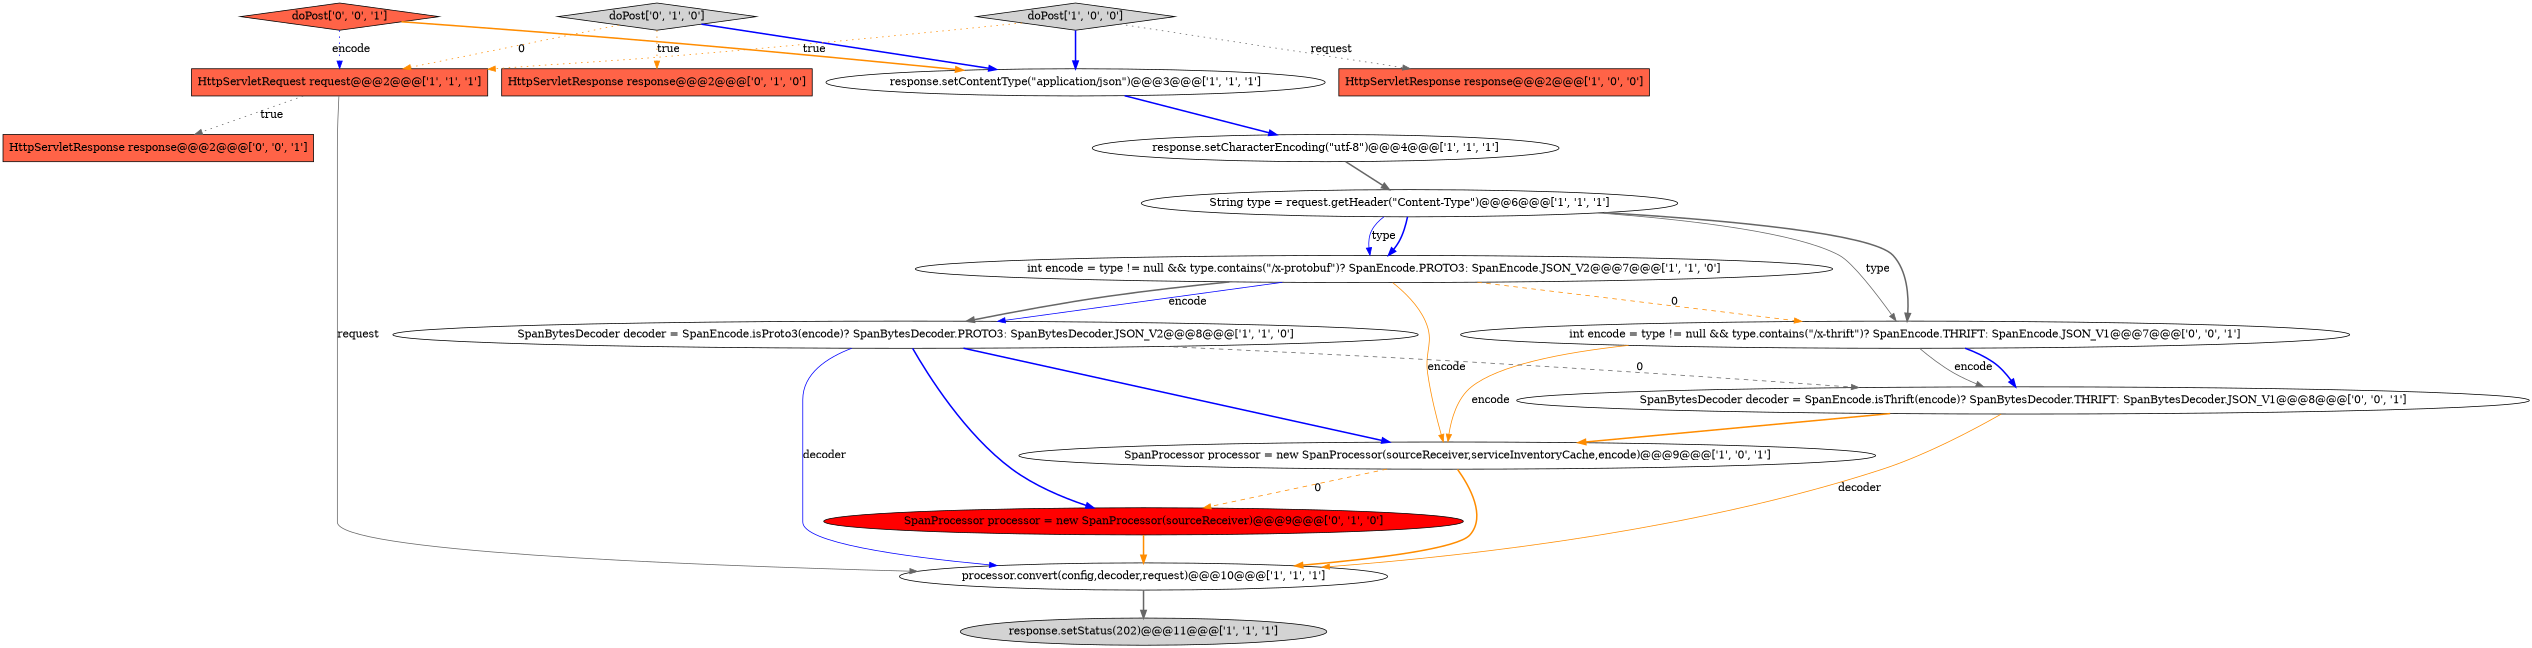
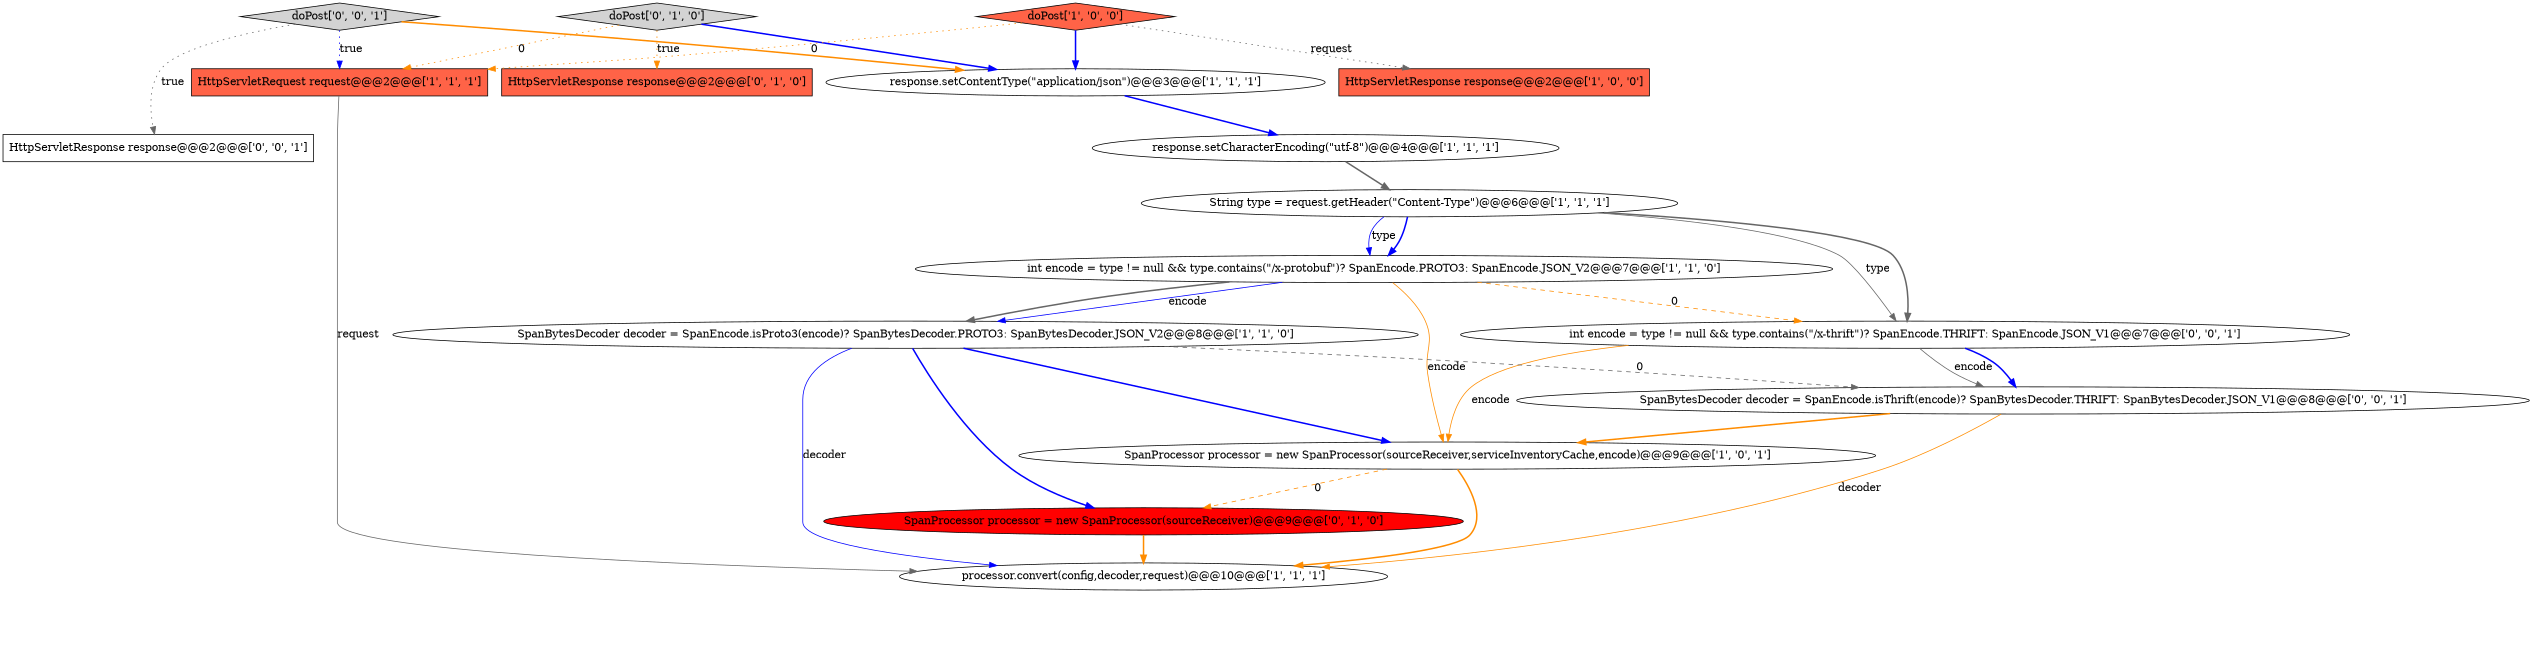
(340, 17) -> (340, 17)
(1076, 17) -> (1076, 17)
(351, 49) -> (351, 49)
(814, 49) -> (814, 49)
(253, 114) -> (197, 48)
(158, 148) -> (158, 148)
(1144, 632) -> none
